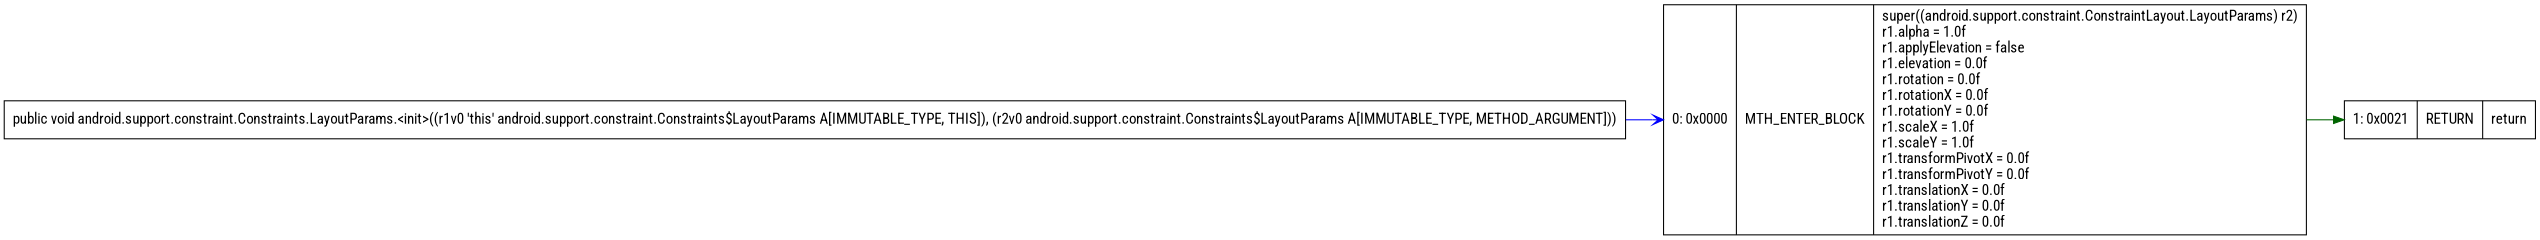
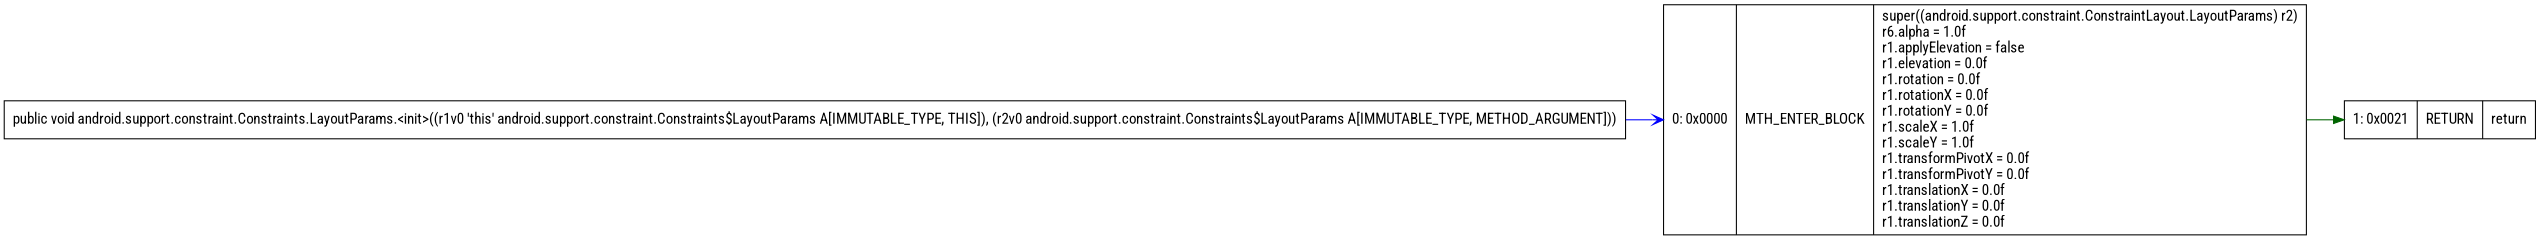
(1924, 32) -> (1924, 32)
